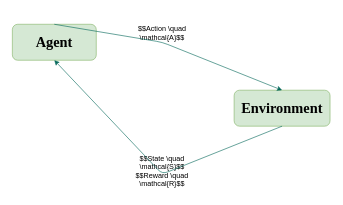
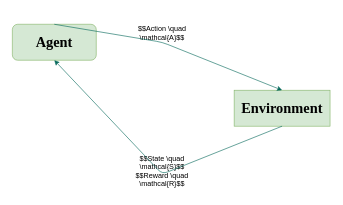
(282, 108) -> (282, 108)
